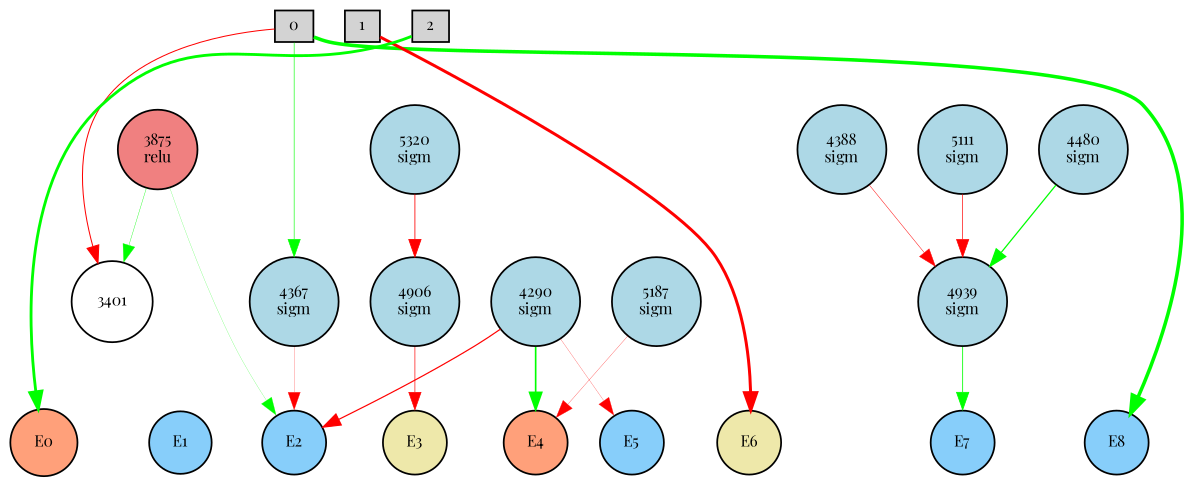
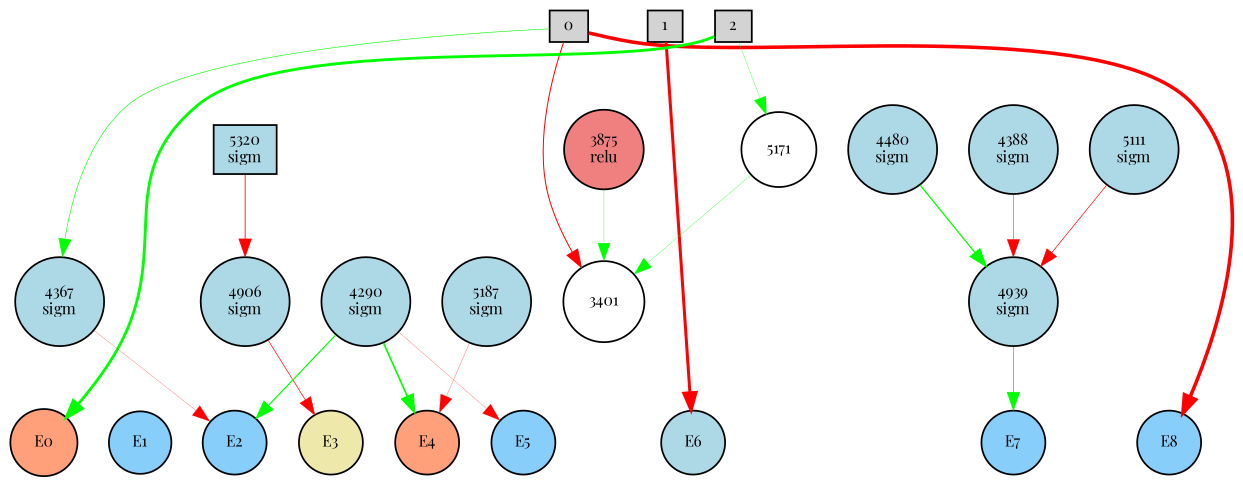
(885, 61) -> (1050, 54)
(415, 150) -> (245, 150)
none -> (779, 150)
(212, 297) -> none
(429, 372) -> (302, 370)
(749, 443) -> (693, 443)
